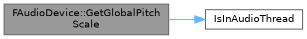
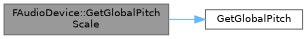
(254, 19) -> (254, 19)
